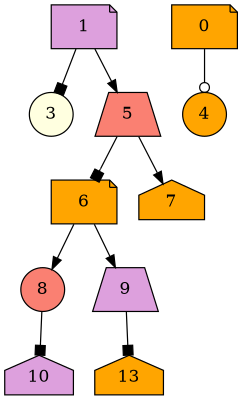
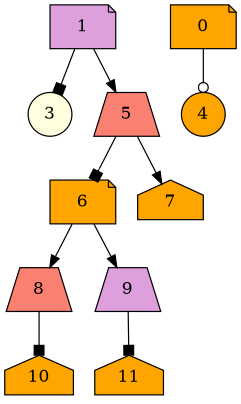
(43, 290) -> (39, 290)
(39, 377) -> (39, 377)
(129, 377) -> (129, 377)
